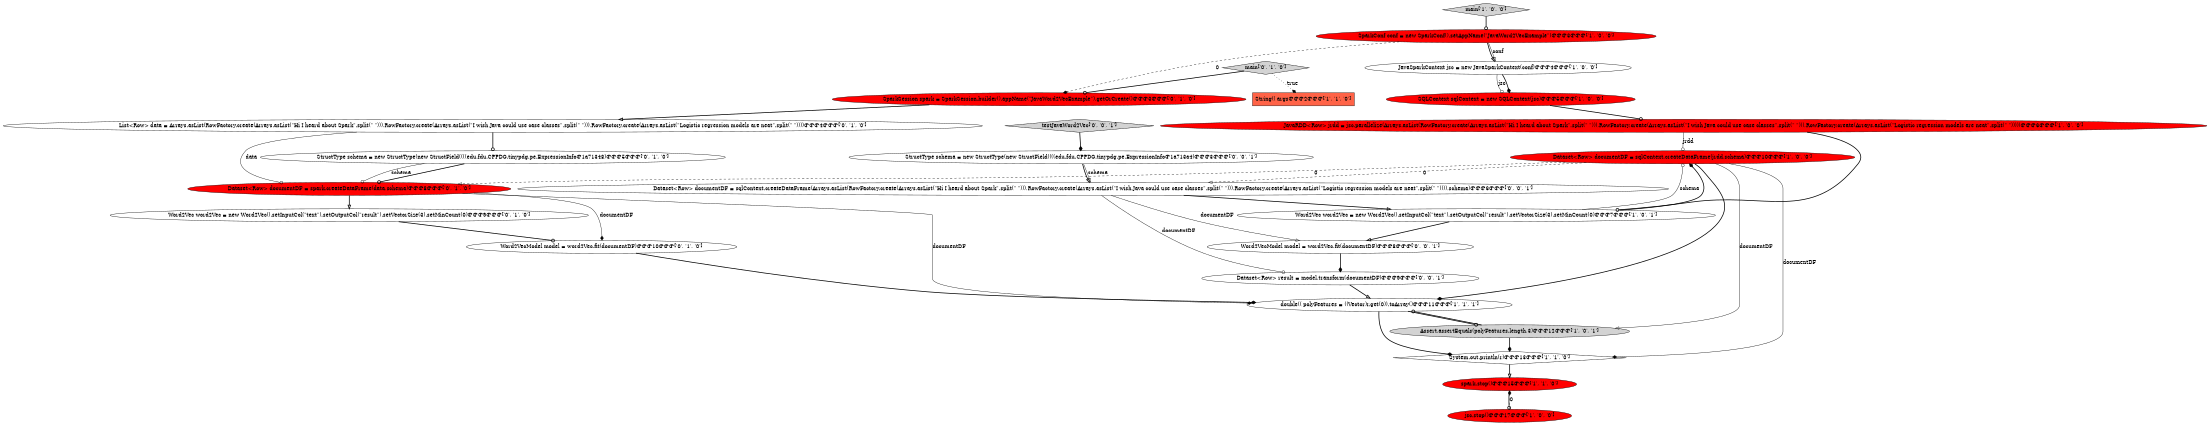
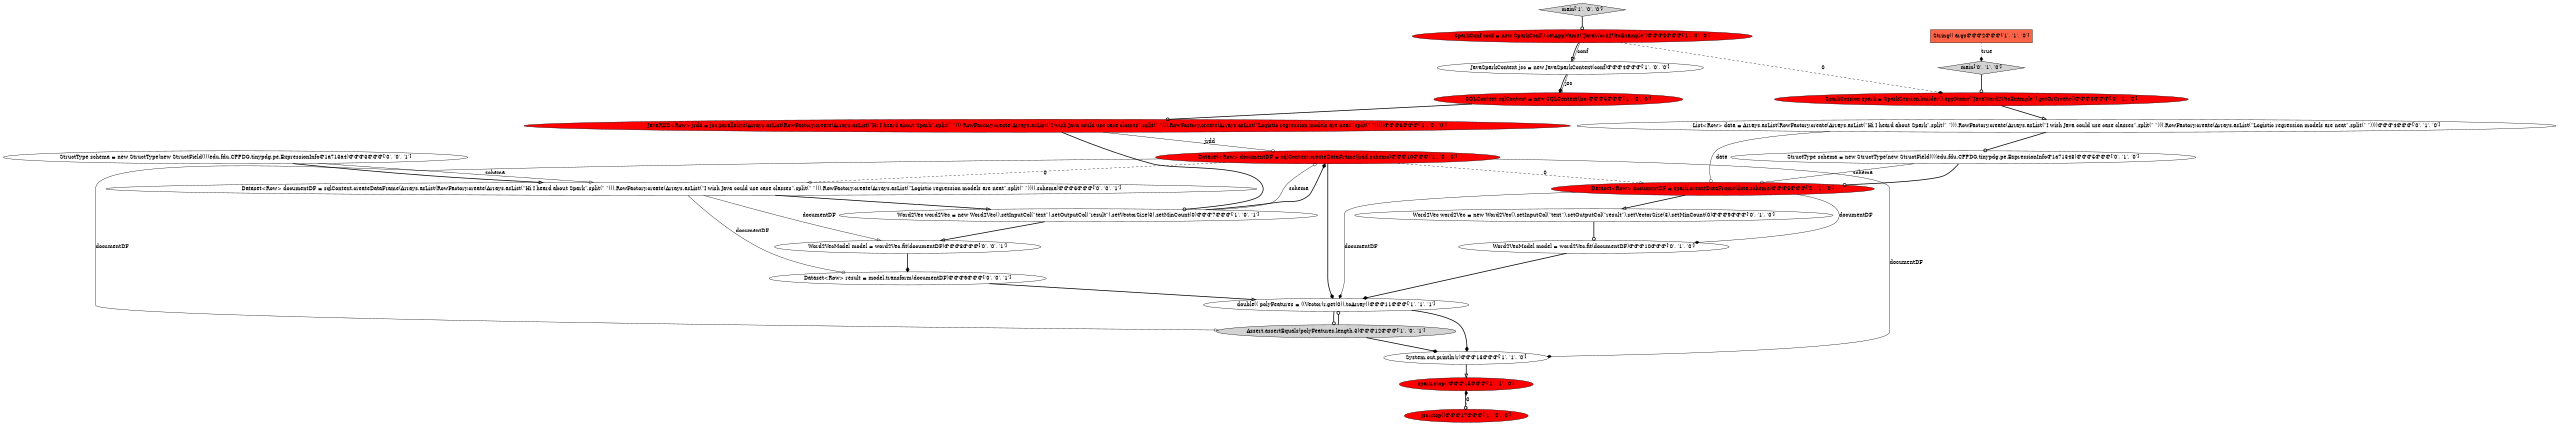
(1282, 82) -> (1981, 50)
(1079, 126) -> none
(1510, 358) -> (1466, 358)
